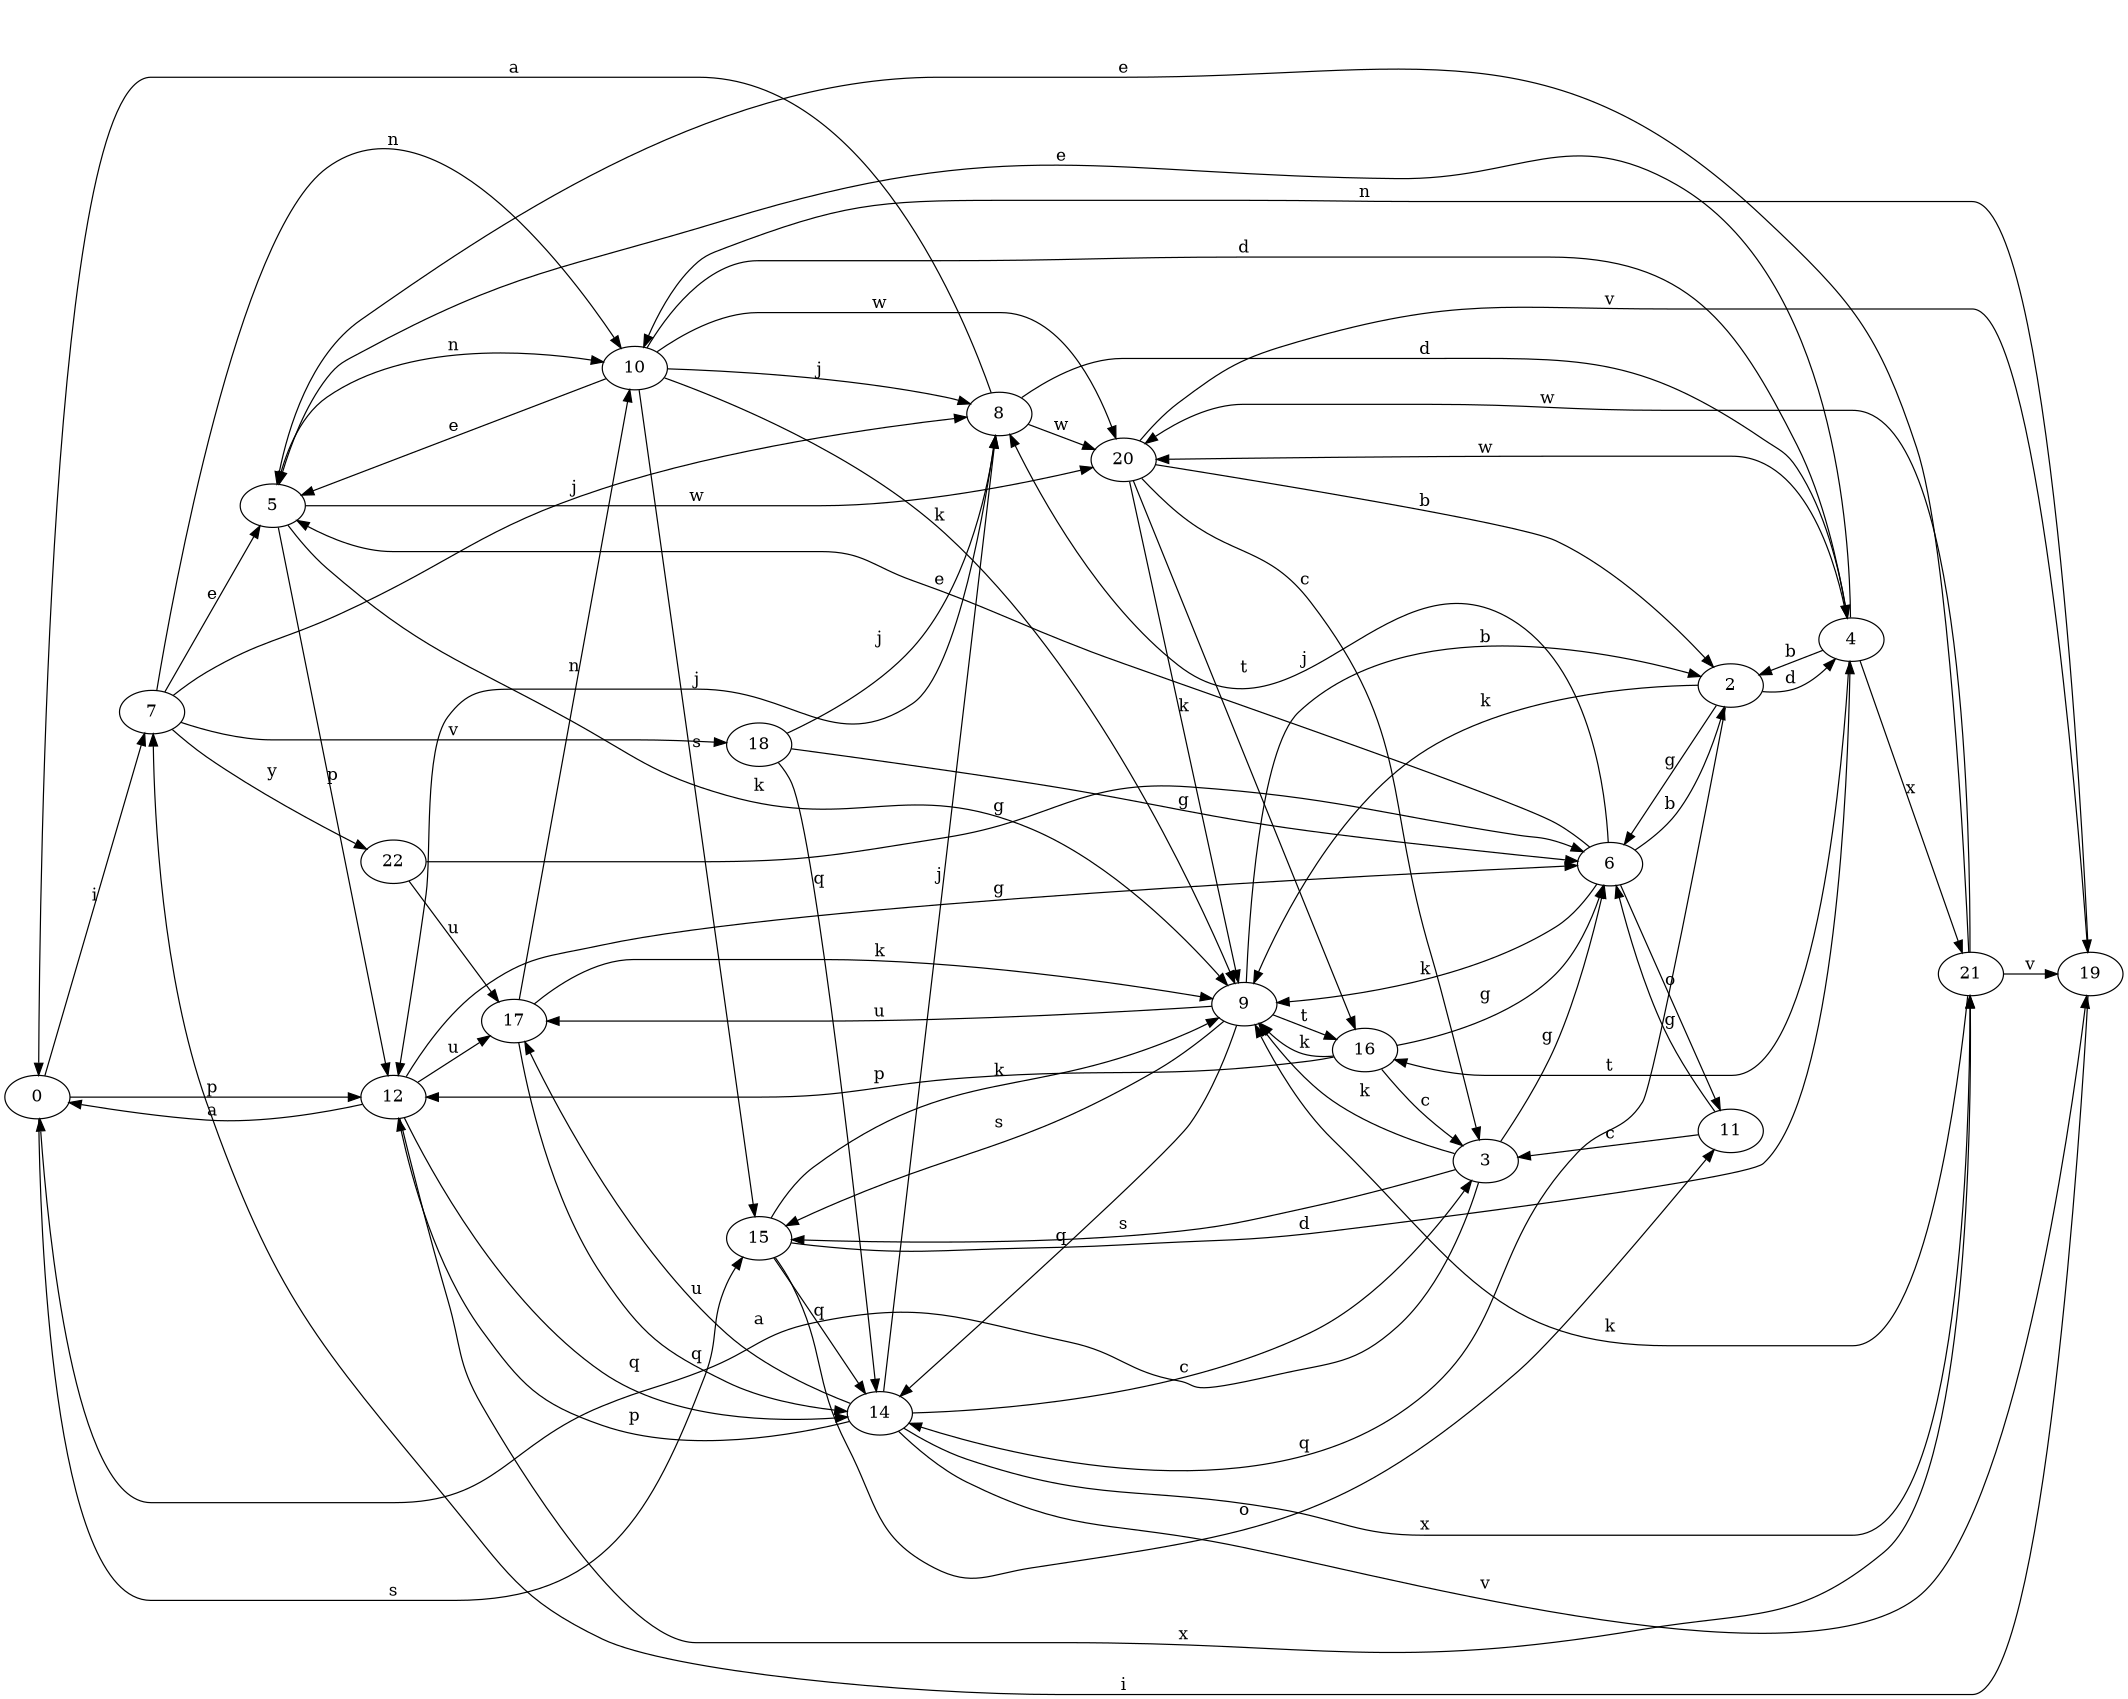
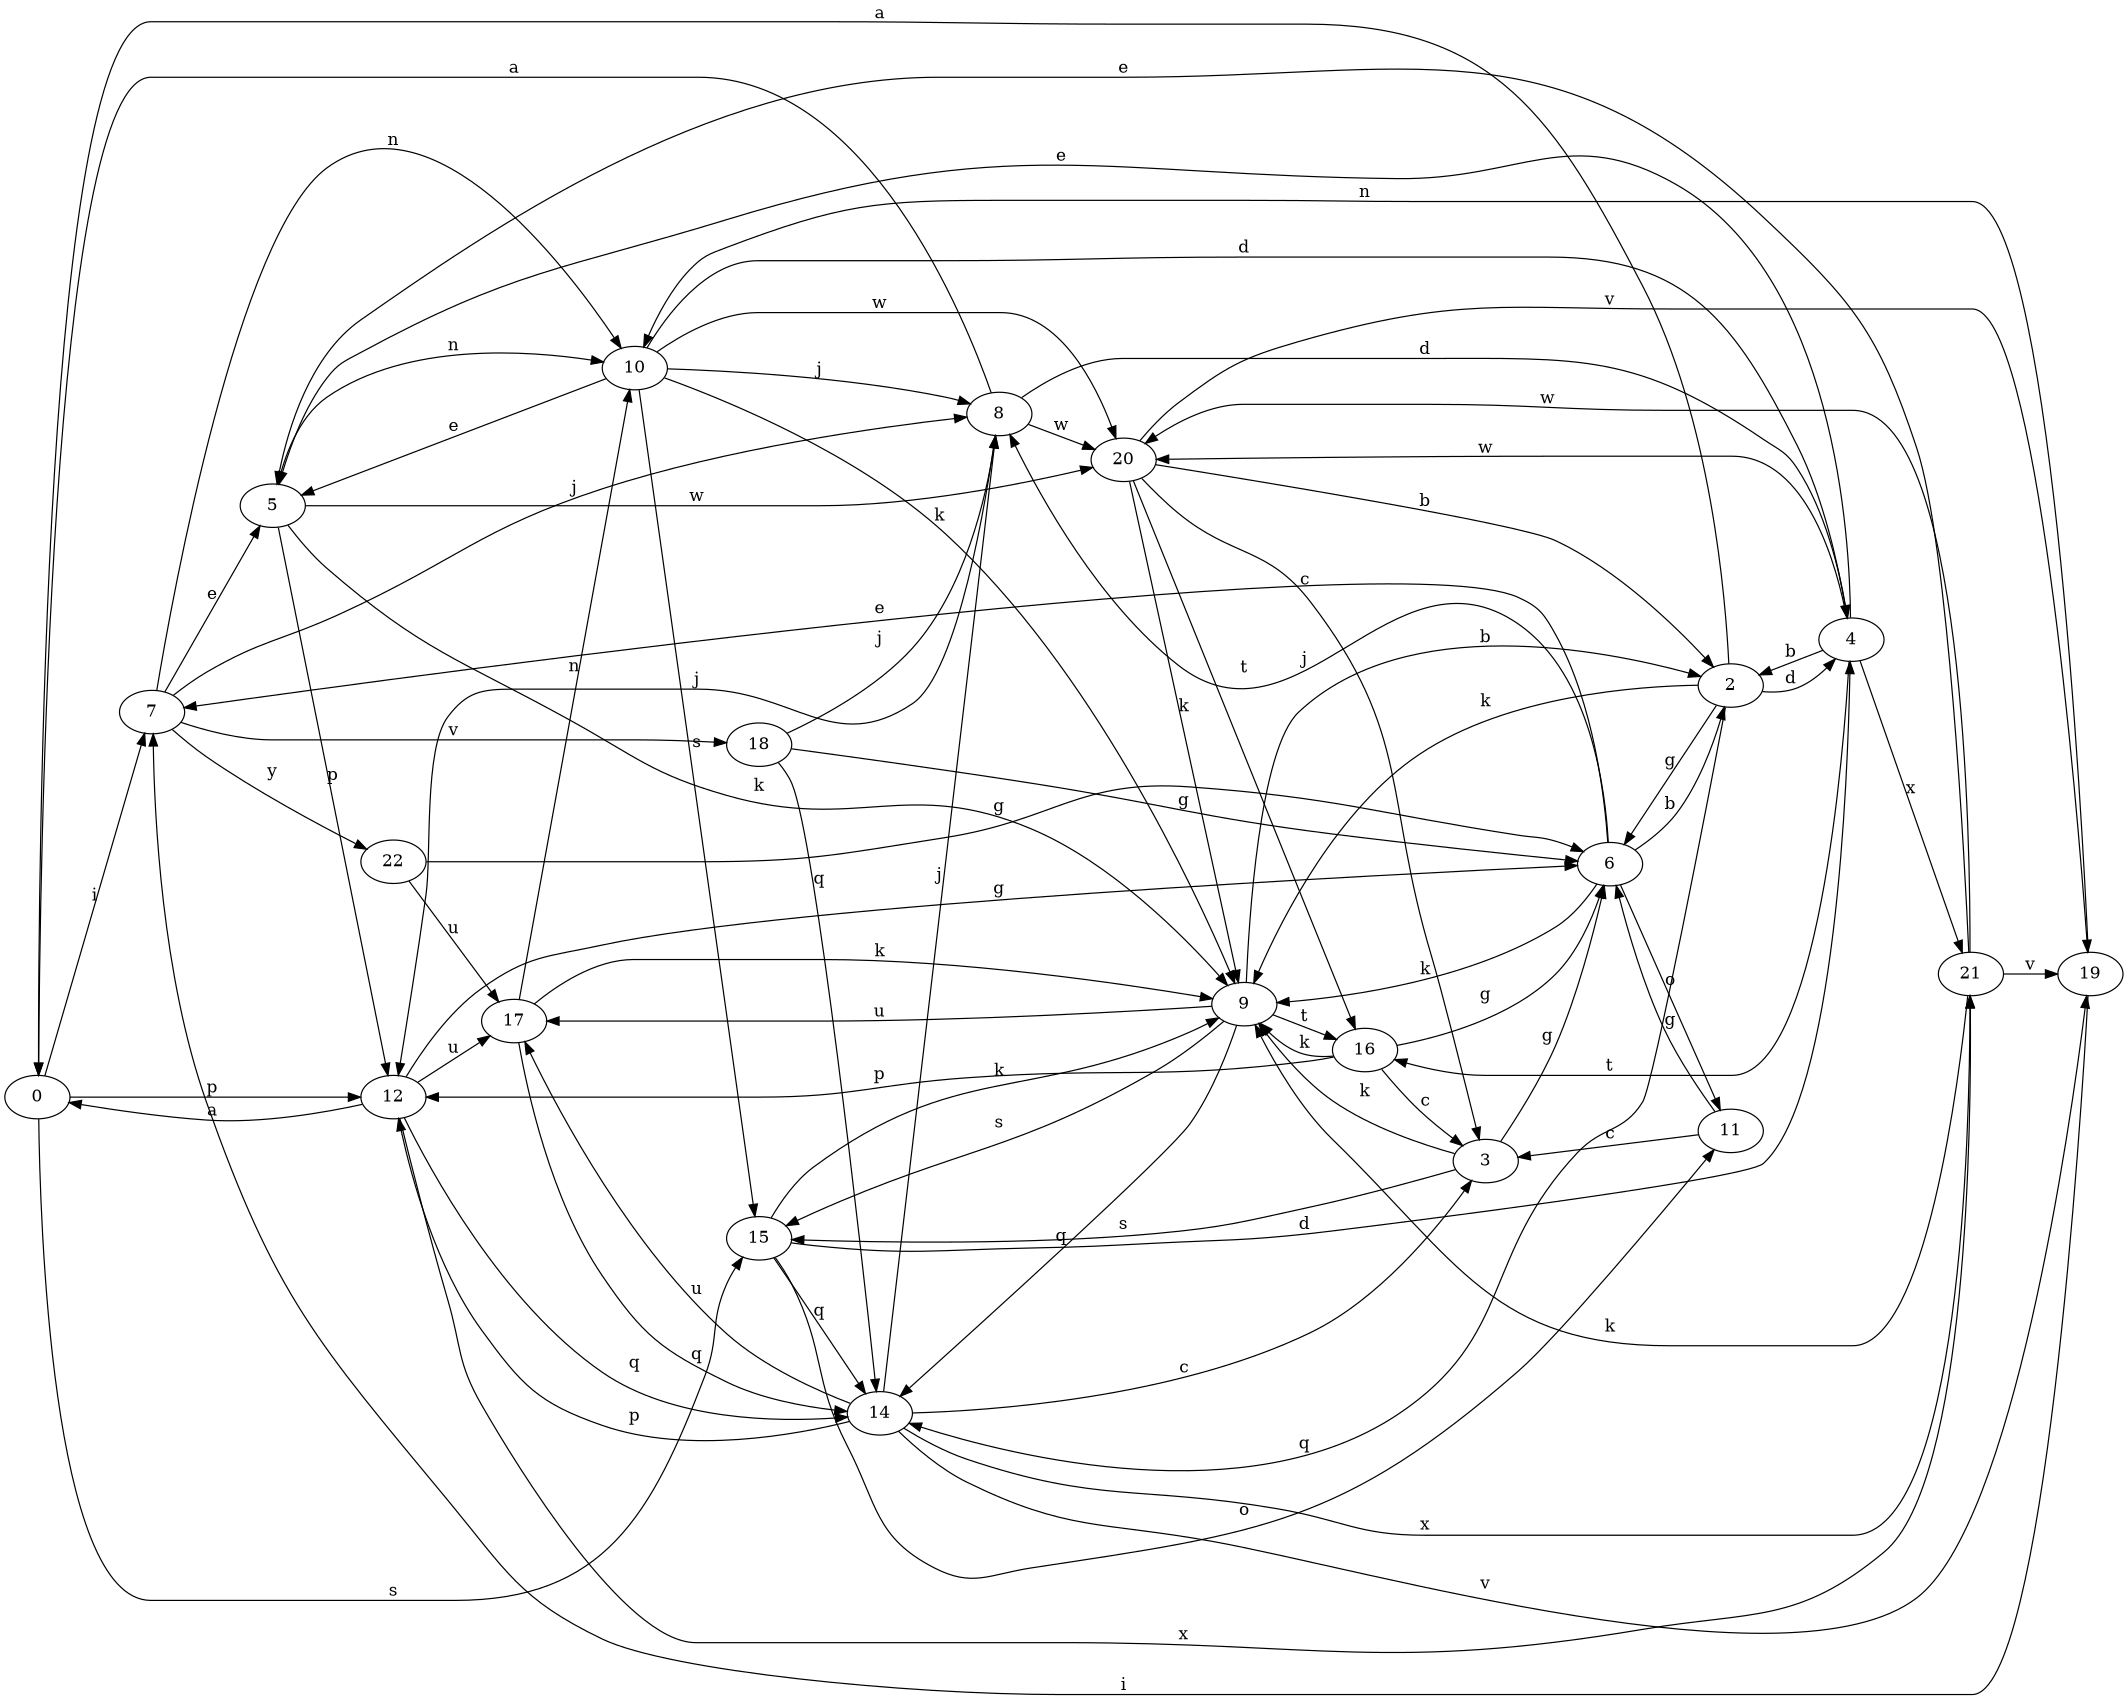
(997, 613) -> (990, 610)
(661, 1385) -> (622, 22)
